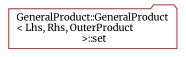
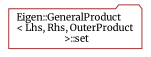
(93, 29) -> (75, 29)
